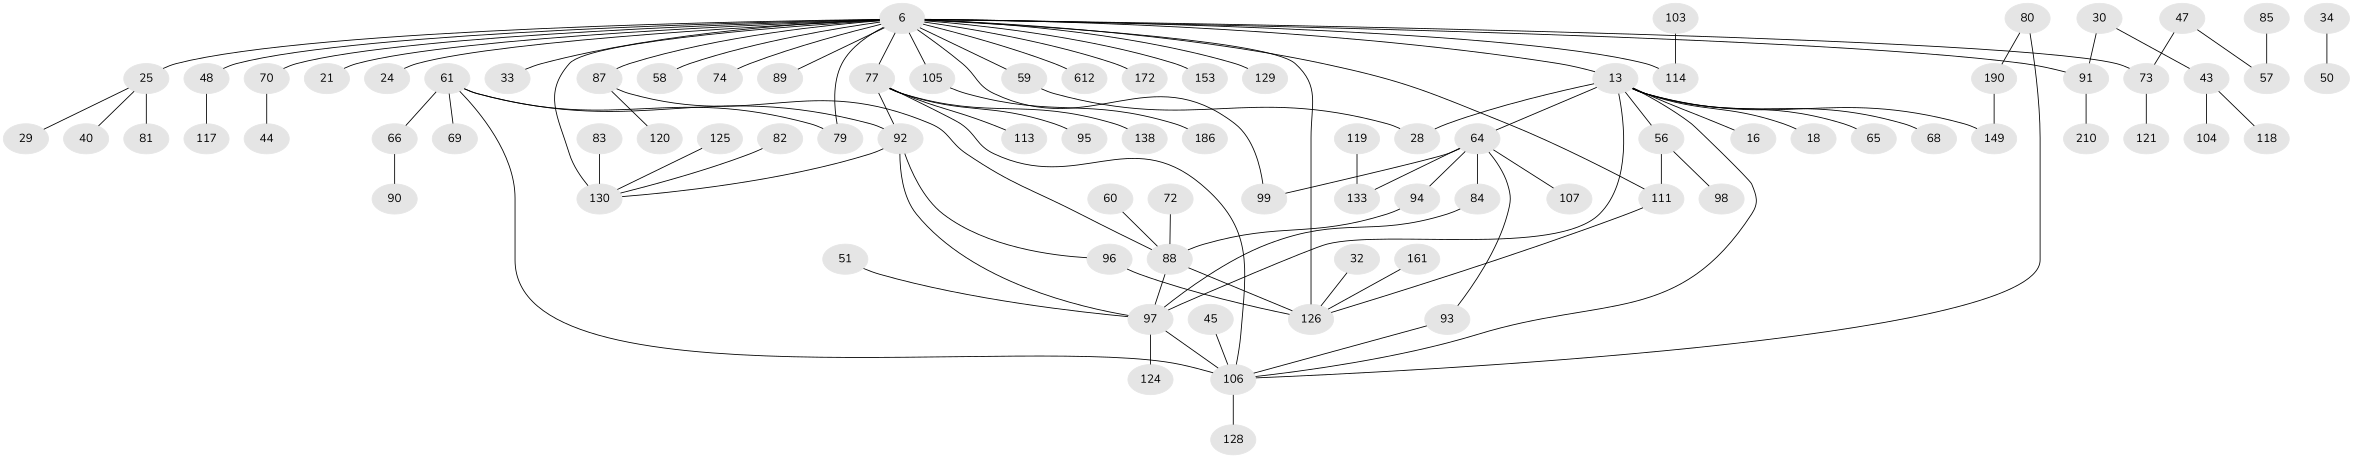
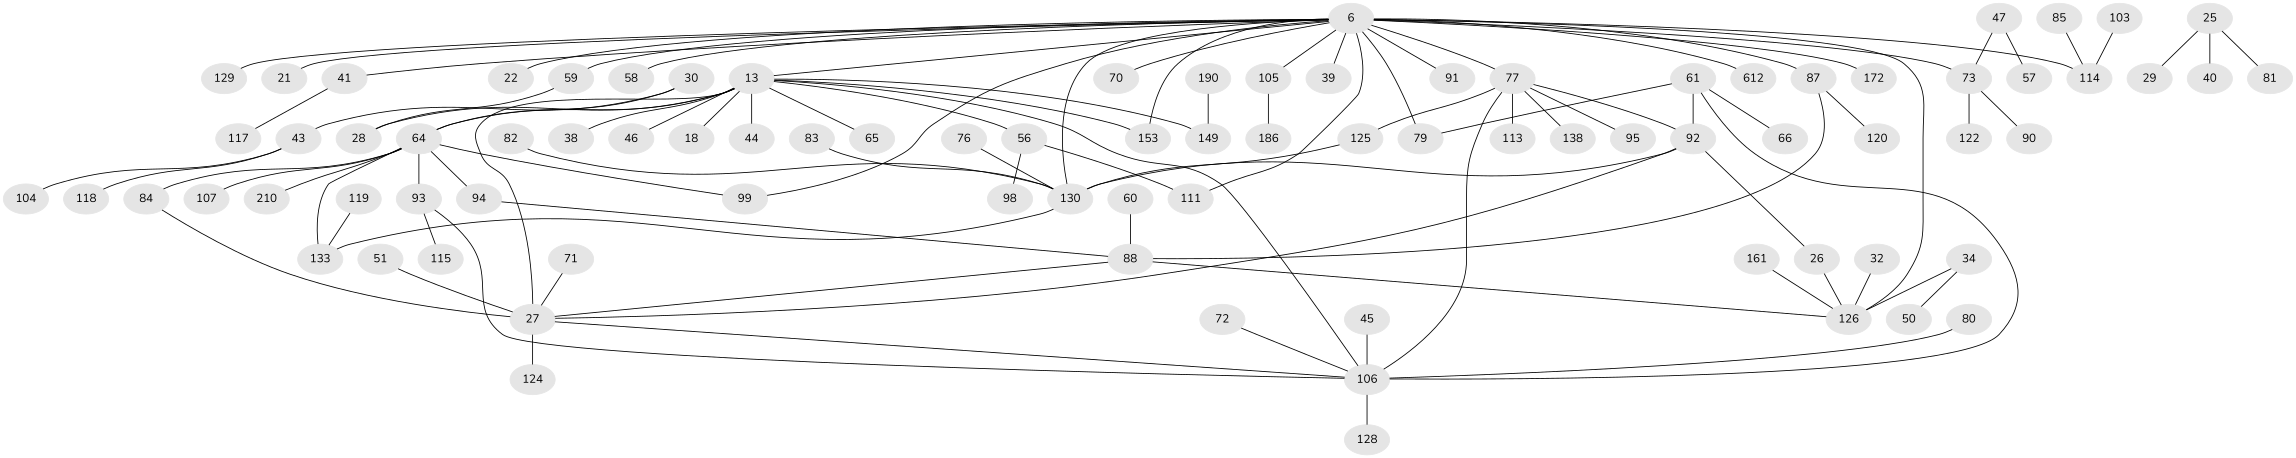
(358, 40) -> none
(2012, 46) -> none
(2093, 48) -> (556, 110)
(2267, 49) -> (2074, 49)
(207, 79) -> (344, 79)
(387, 79) -> (511, 79)
(508, 79) -> none
(720, 79) -> none
(780, 79) -> (1329, 79)
none -> (954, 94)
(267, 109) -> (752, 109)
none -> (1436, 109)
(2086, 109) -> (340, 171)
(455, 139) -> none
none -> (964, 139)
(1753, 139) -> (631, 139)
(1934, 139) -> (571, 139)
(2146, 139) -> (1969, 139)
(395, 169) -> (1999, 109)
none -> (695, 229)
(1170, 229) -> (1294, 350)
none -> (441, 259)
none -> (571, 259)
(1110, 259) -> (1817, 259)
(1496, 260) -> (1909, 289)
(1150, 319) -> (533, 319)
